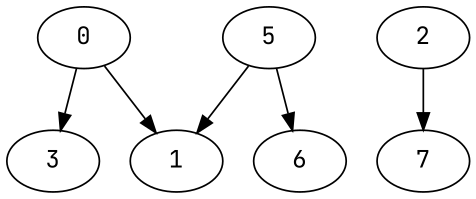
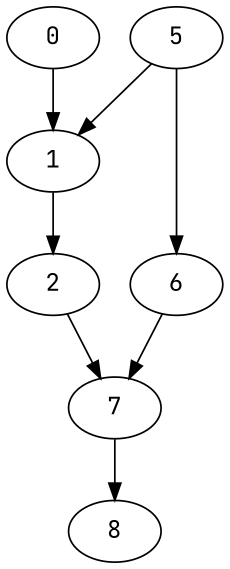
(53, 161) -> none
none -> (53, 214)
none -> (150, 339)
none -> (115, 531)
